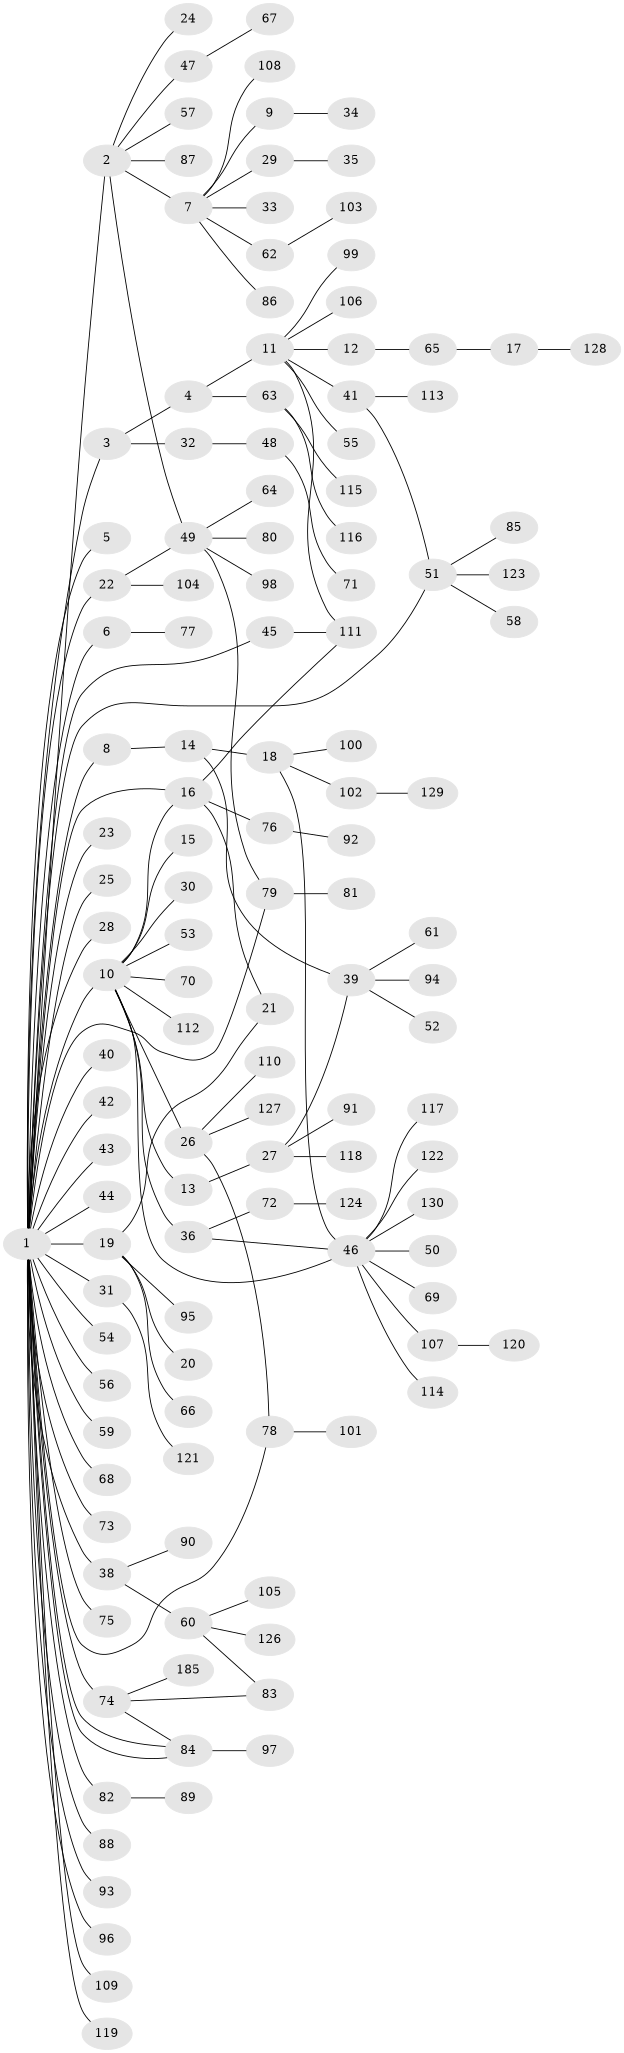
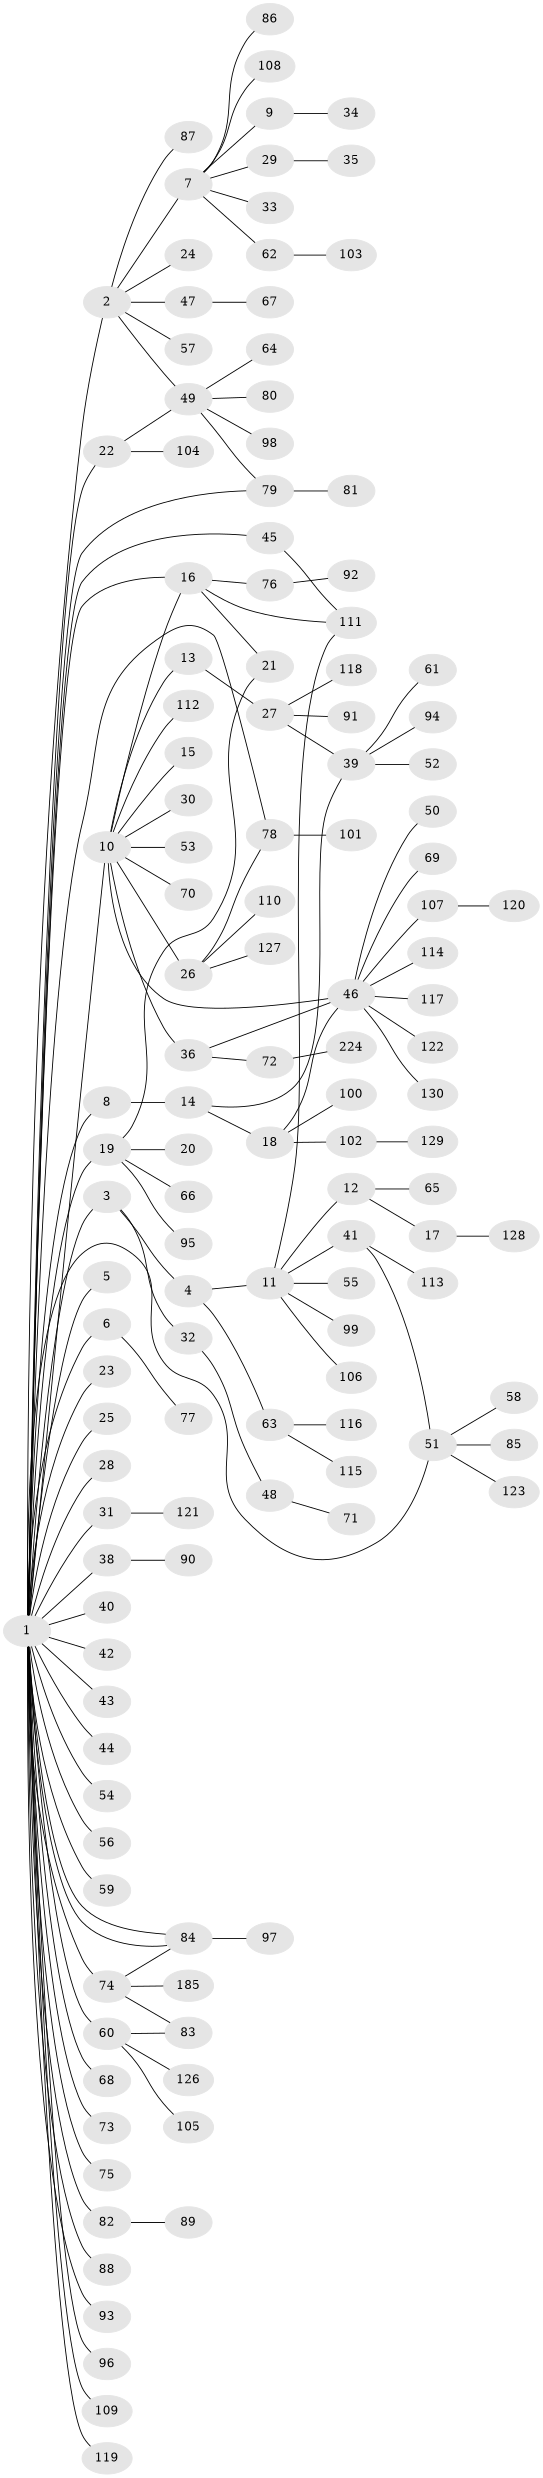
(474, 349) -> (392, 1213)
(351, 1204) -> (351, 1047)
(148, 1599) -> (55, 1904)
